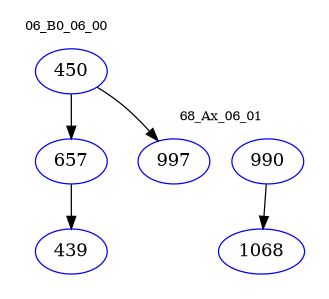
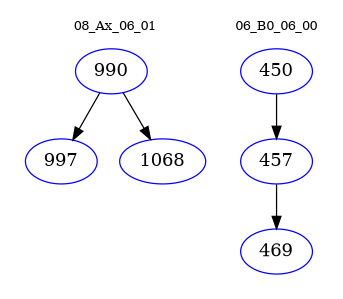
(136, 117) -> (89, 111)
(221, 117) -> (115, 27)
(71, 161) -> (277, 161)
(71, 252) -> (277, 252)
